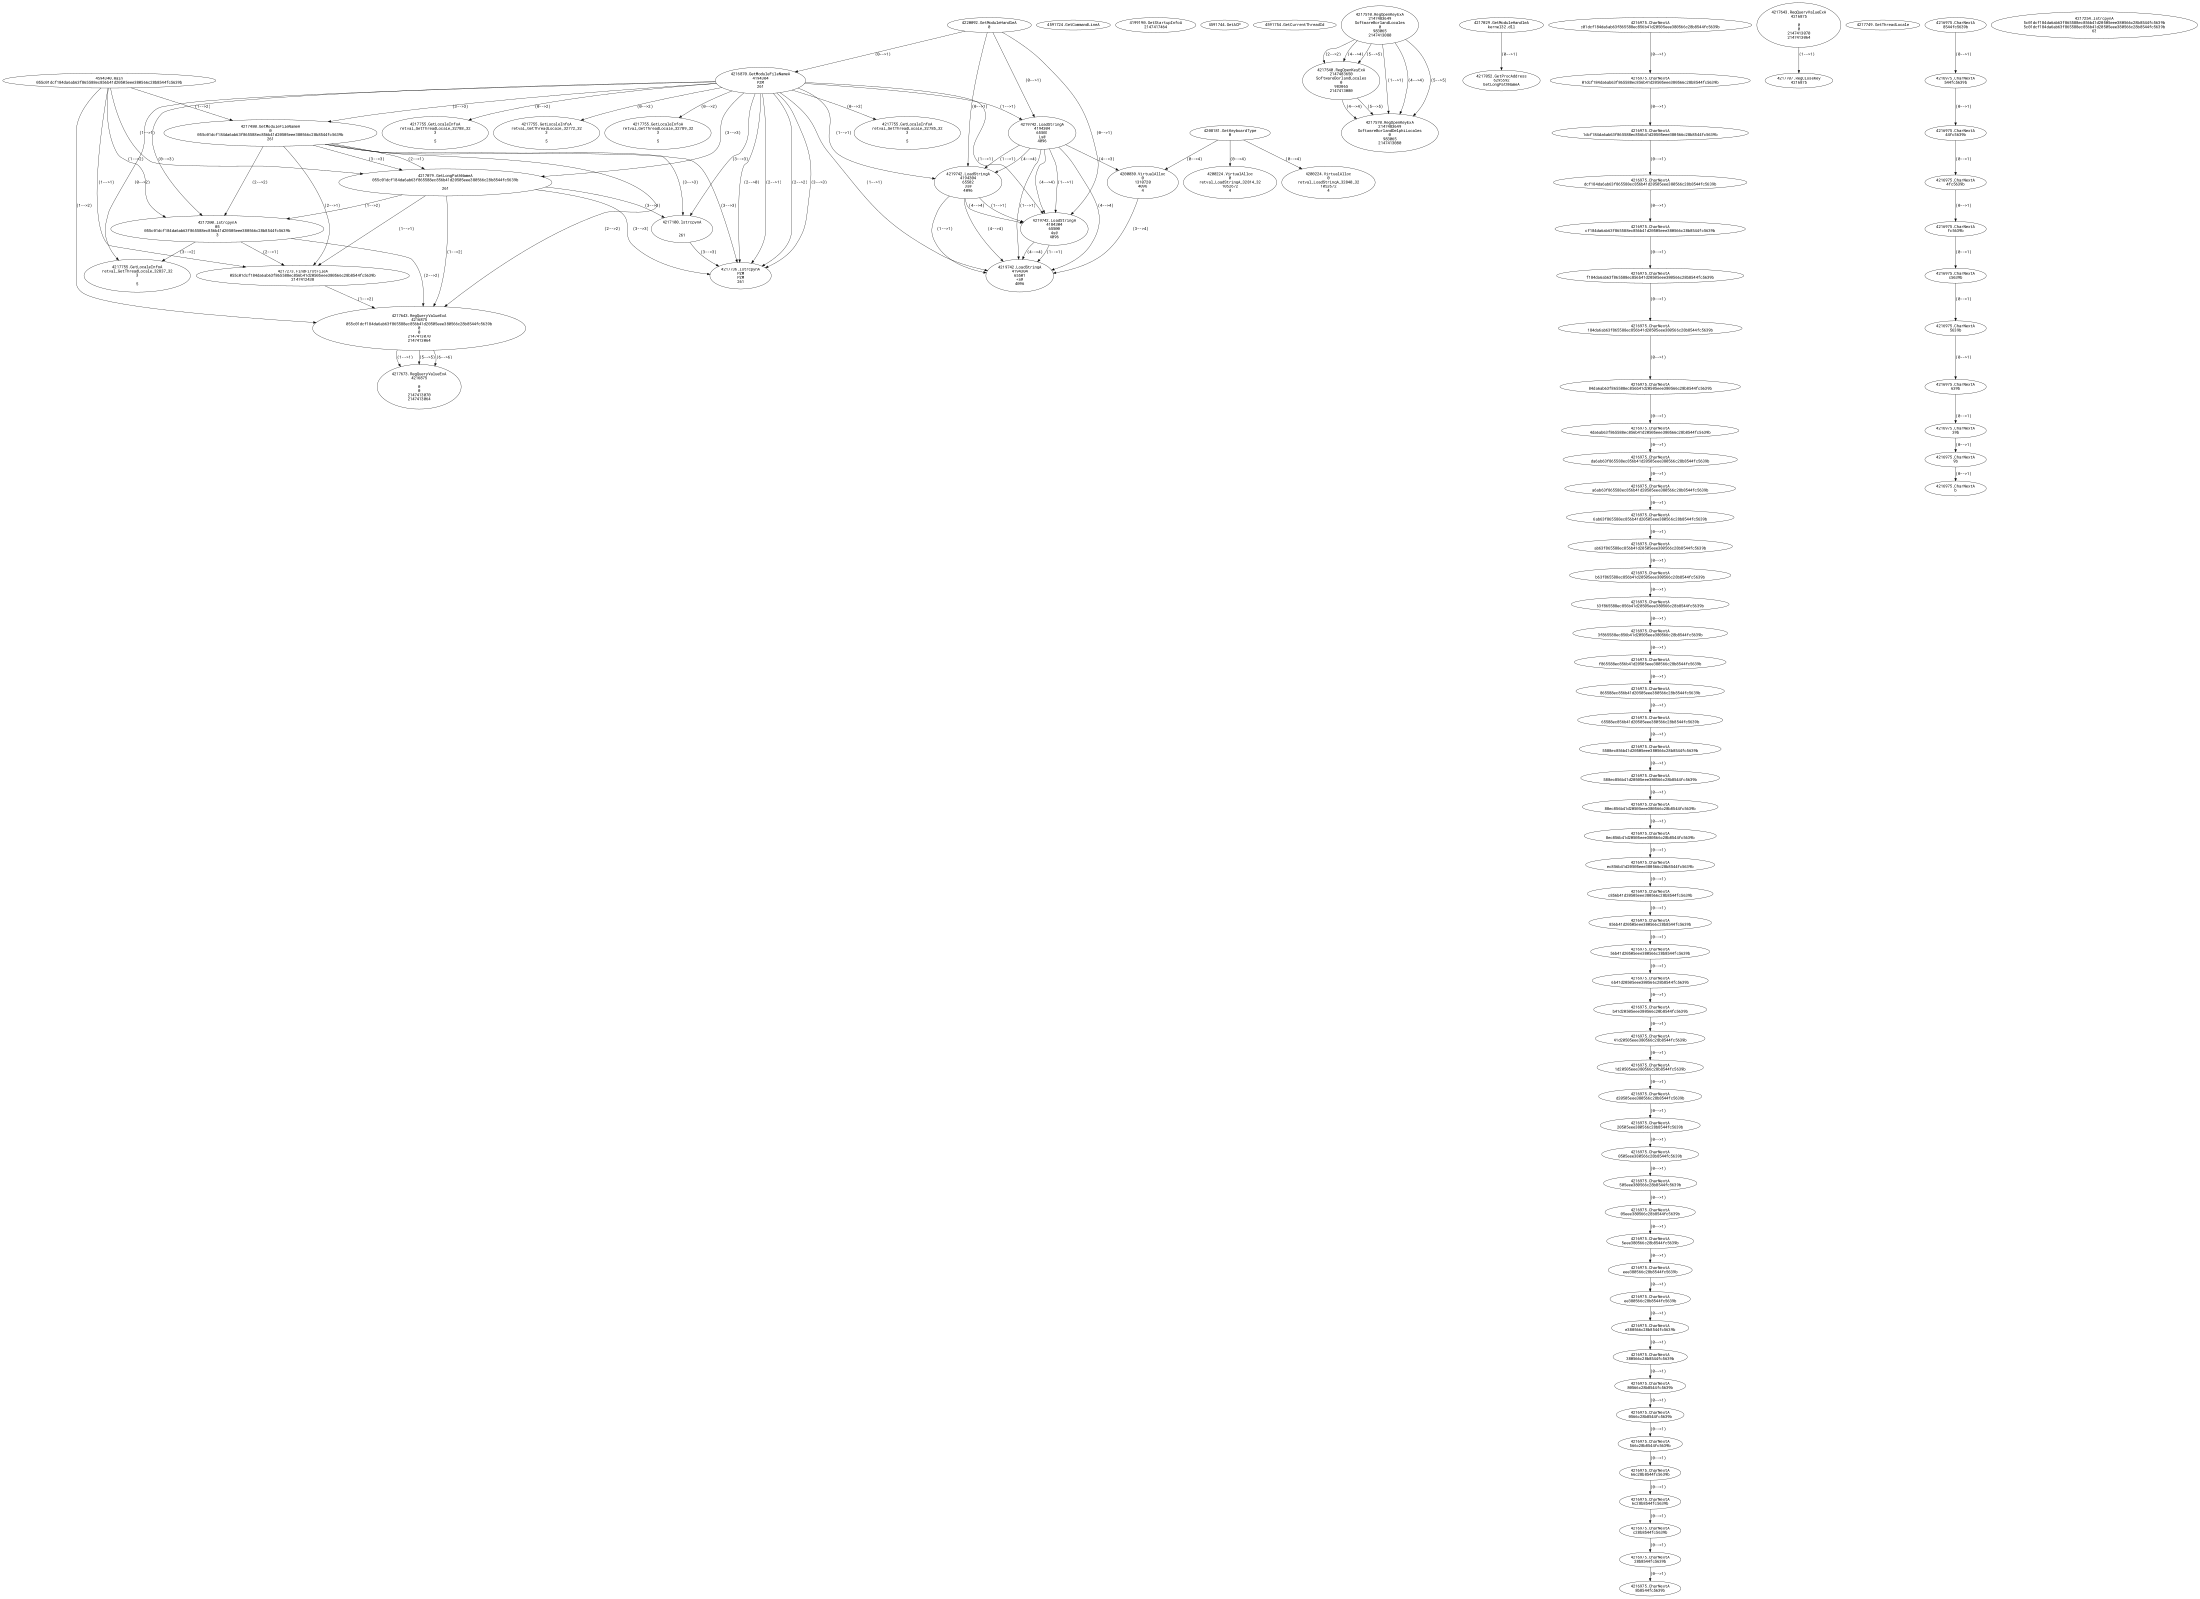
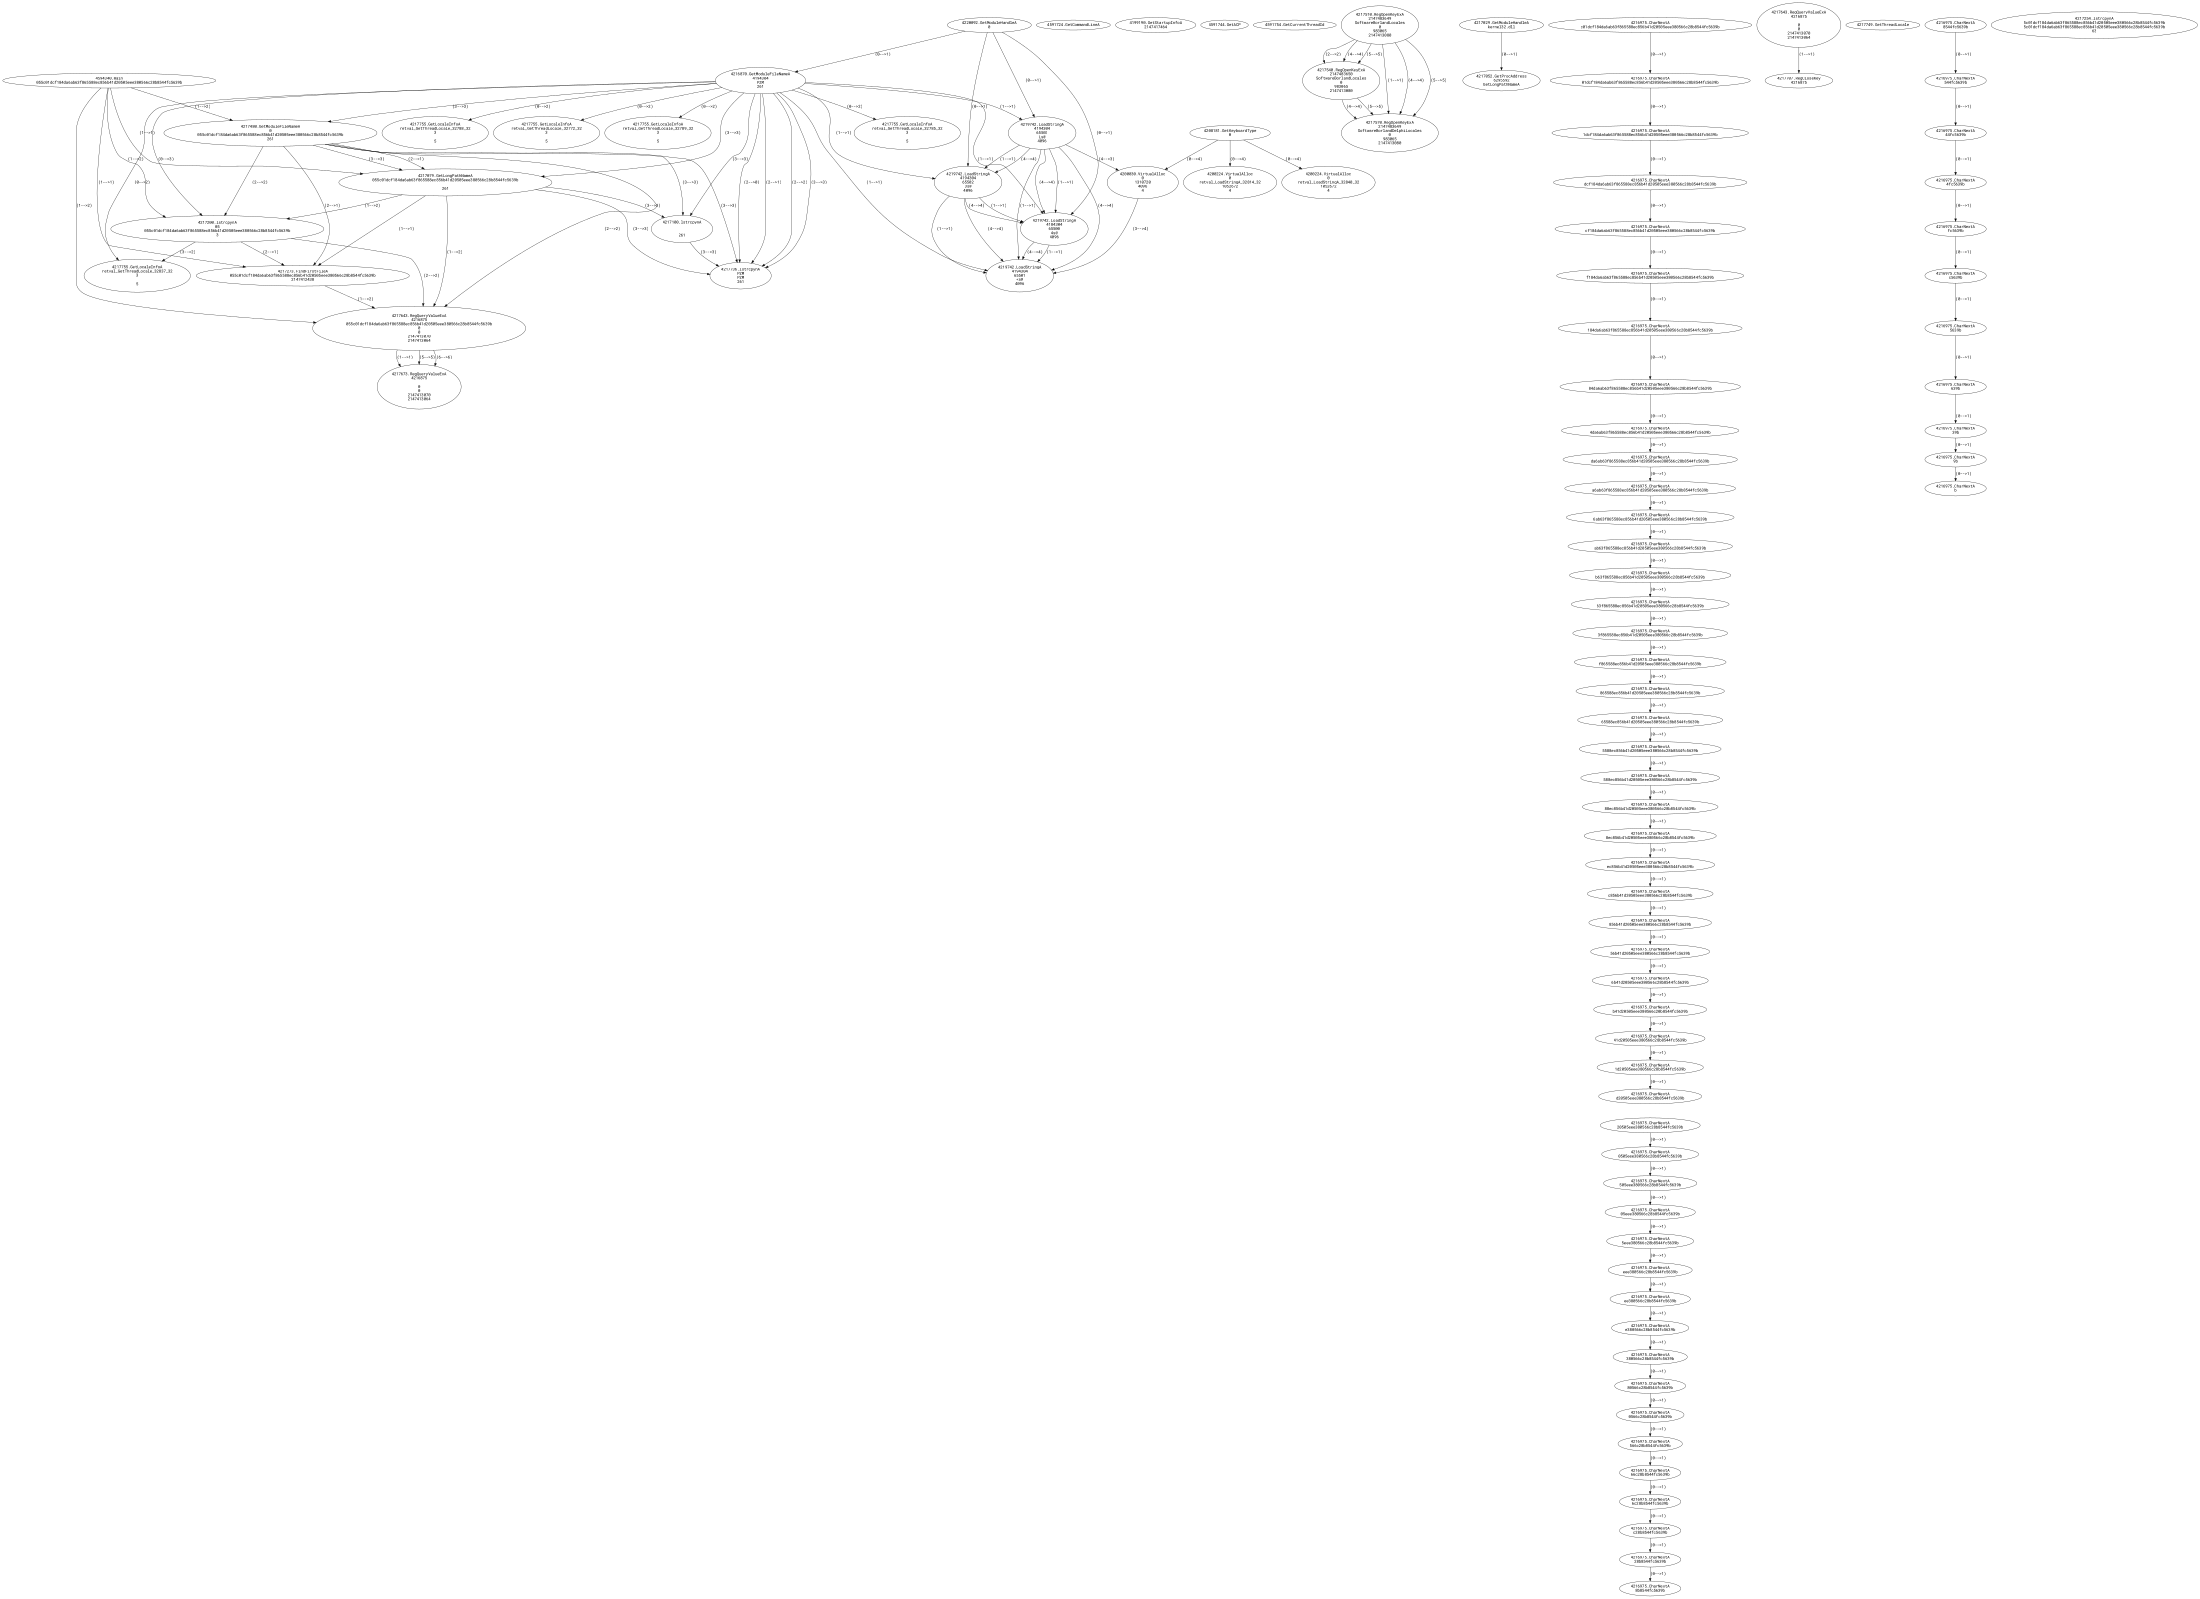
(1650, 1109) -> none
